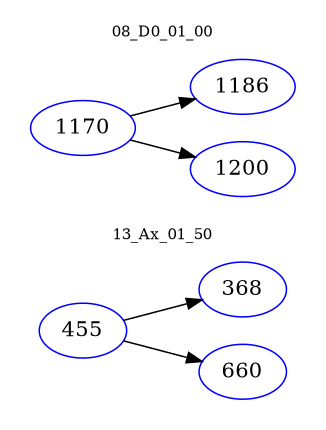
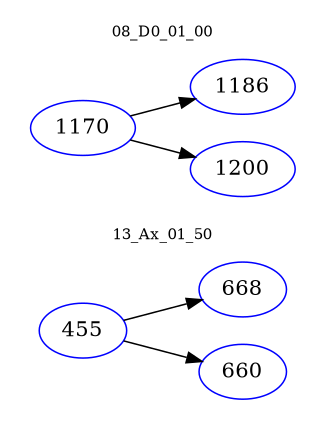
(243, 289) -> (243, 289)
